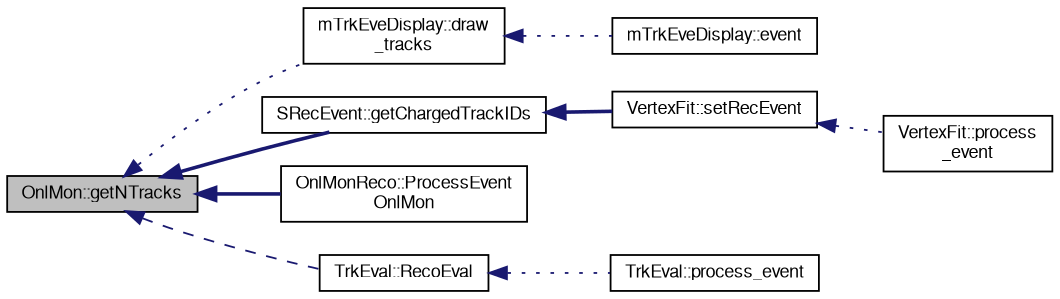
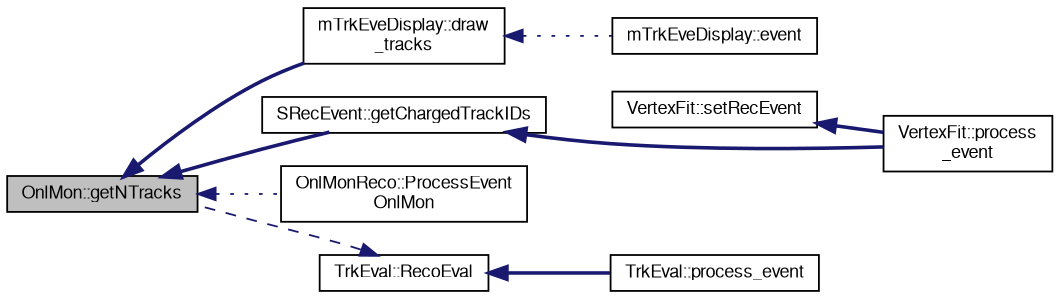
(217, 107) -> (217, 107)
(589, 112) -> (704, 148)
(859, 129) -> (859, 129)
(248, 194) -> (248, 194)
(230, 246) -> (279, 227)
(559, 273) -> (559, 273)
